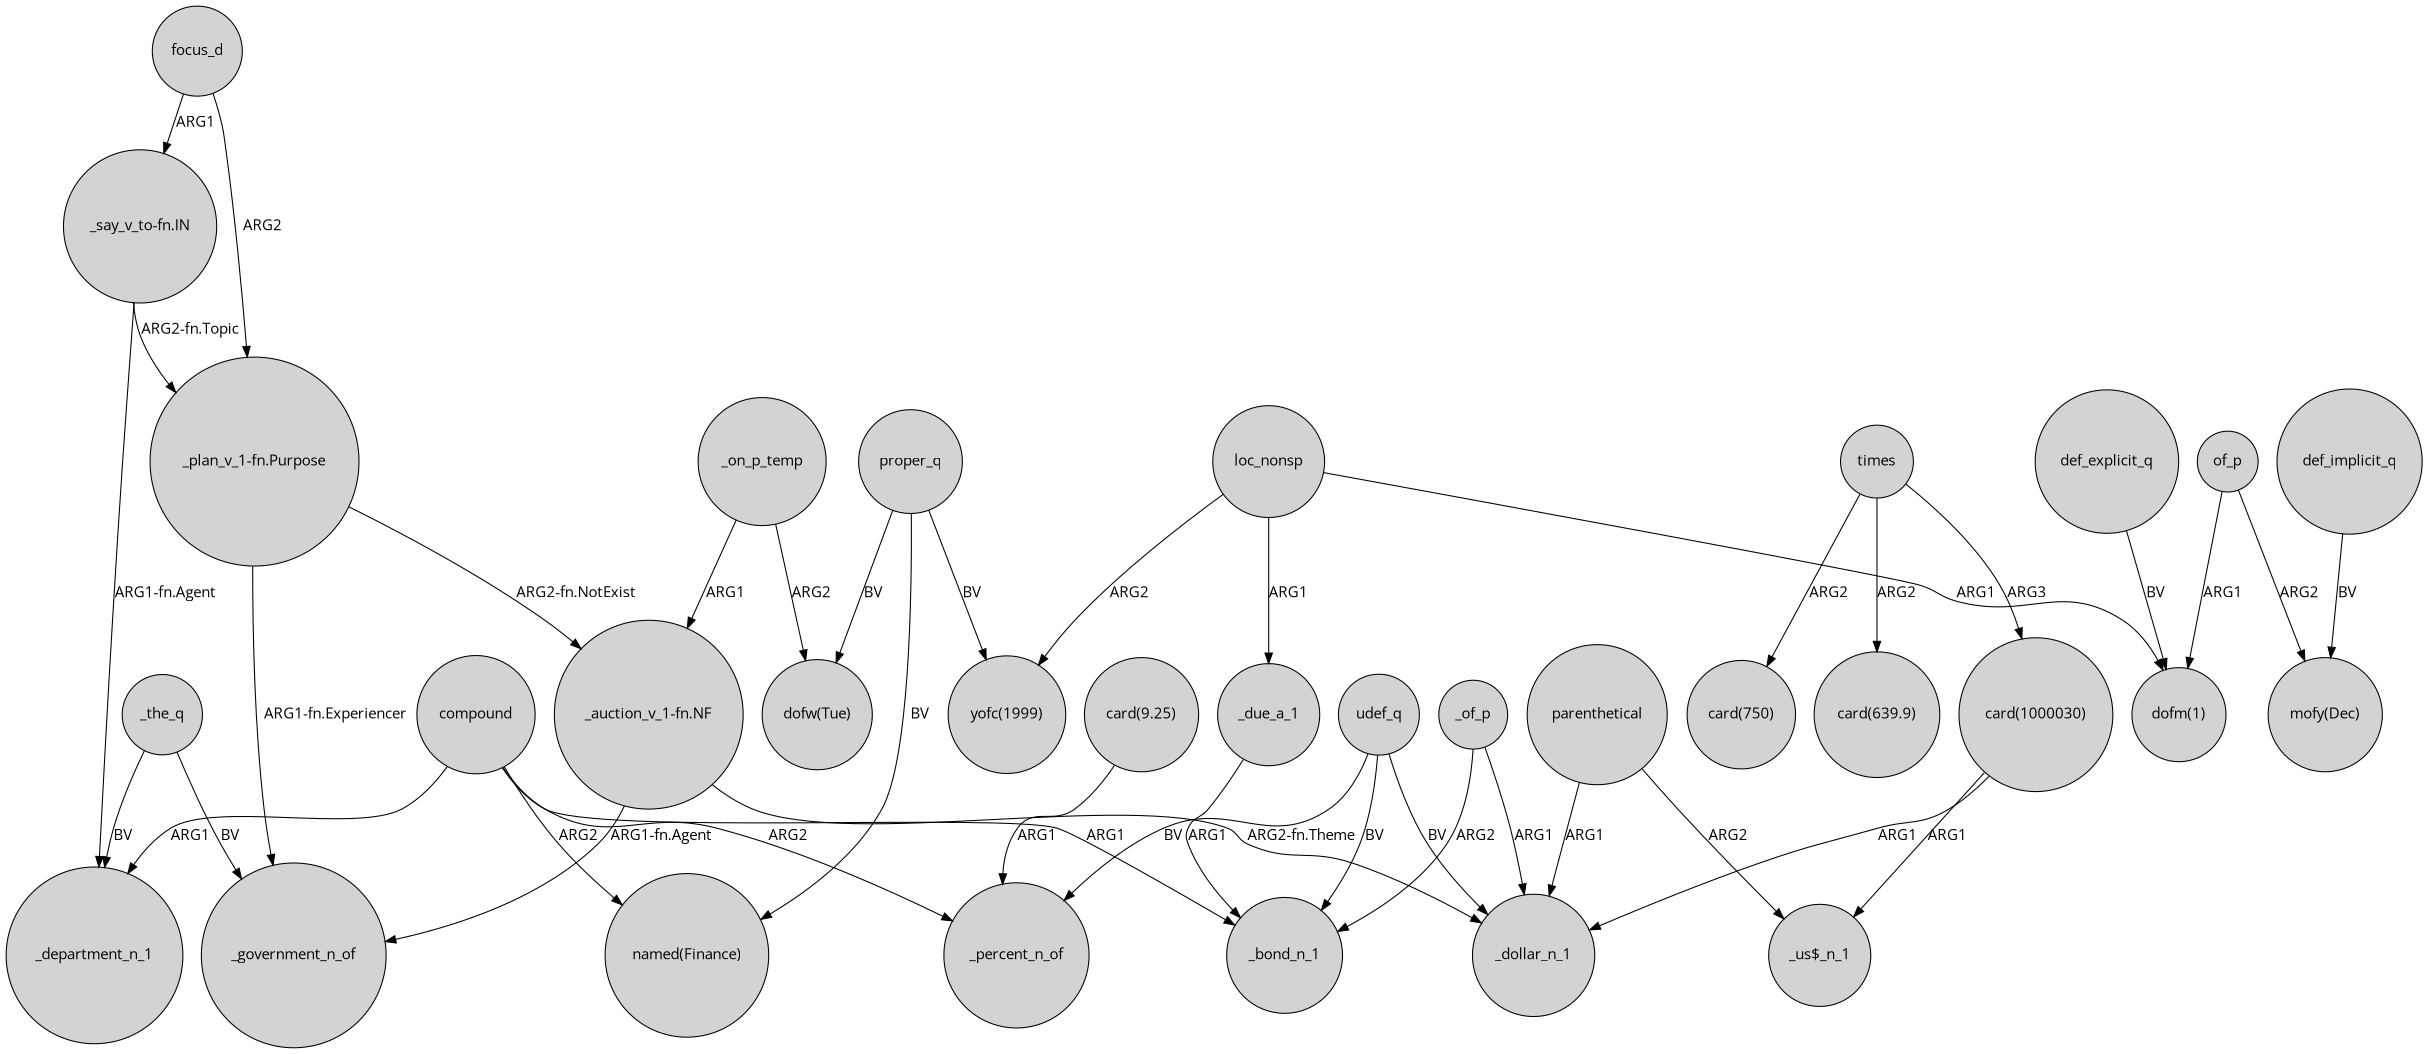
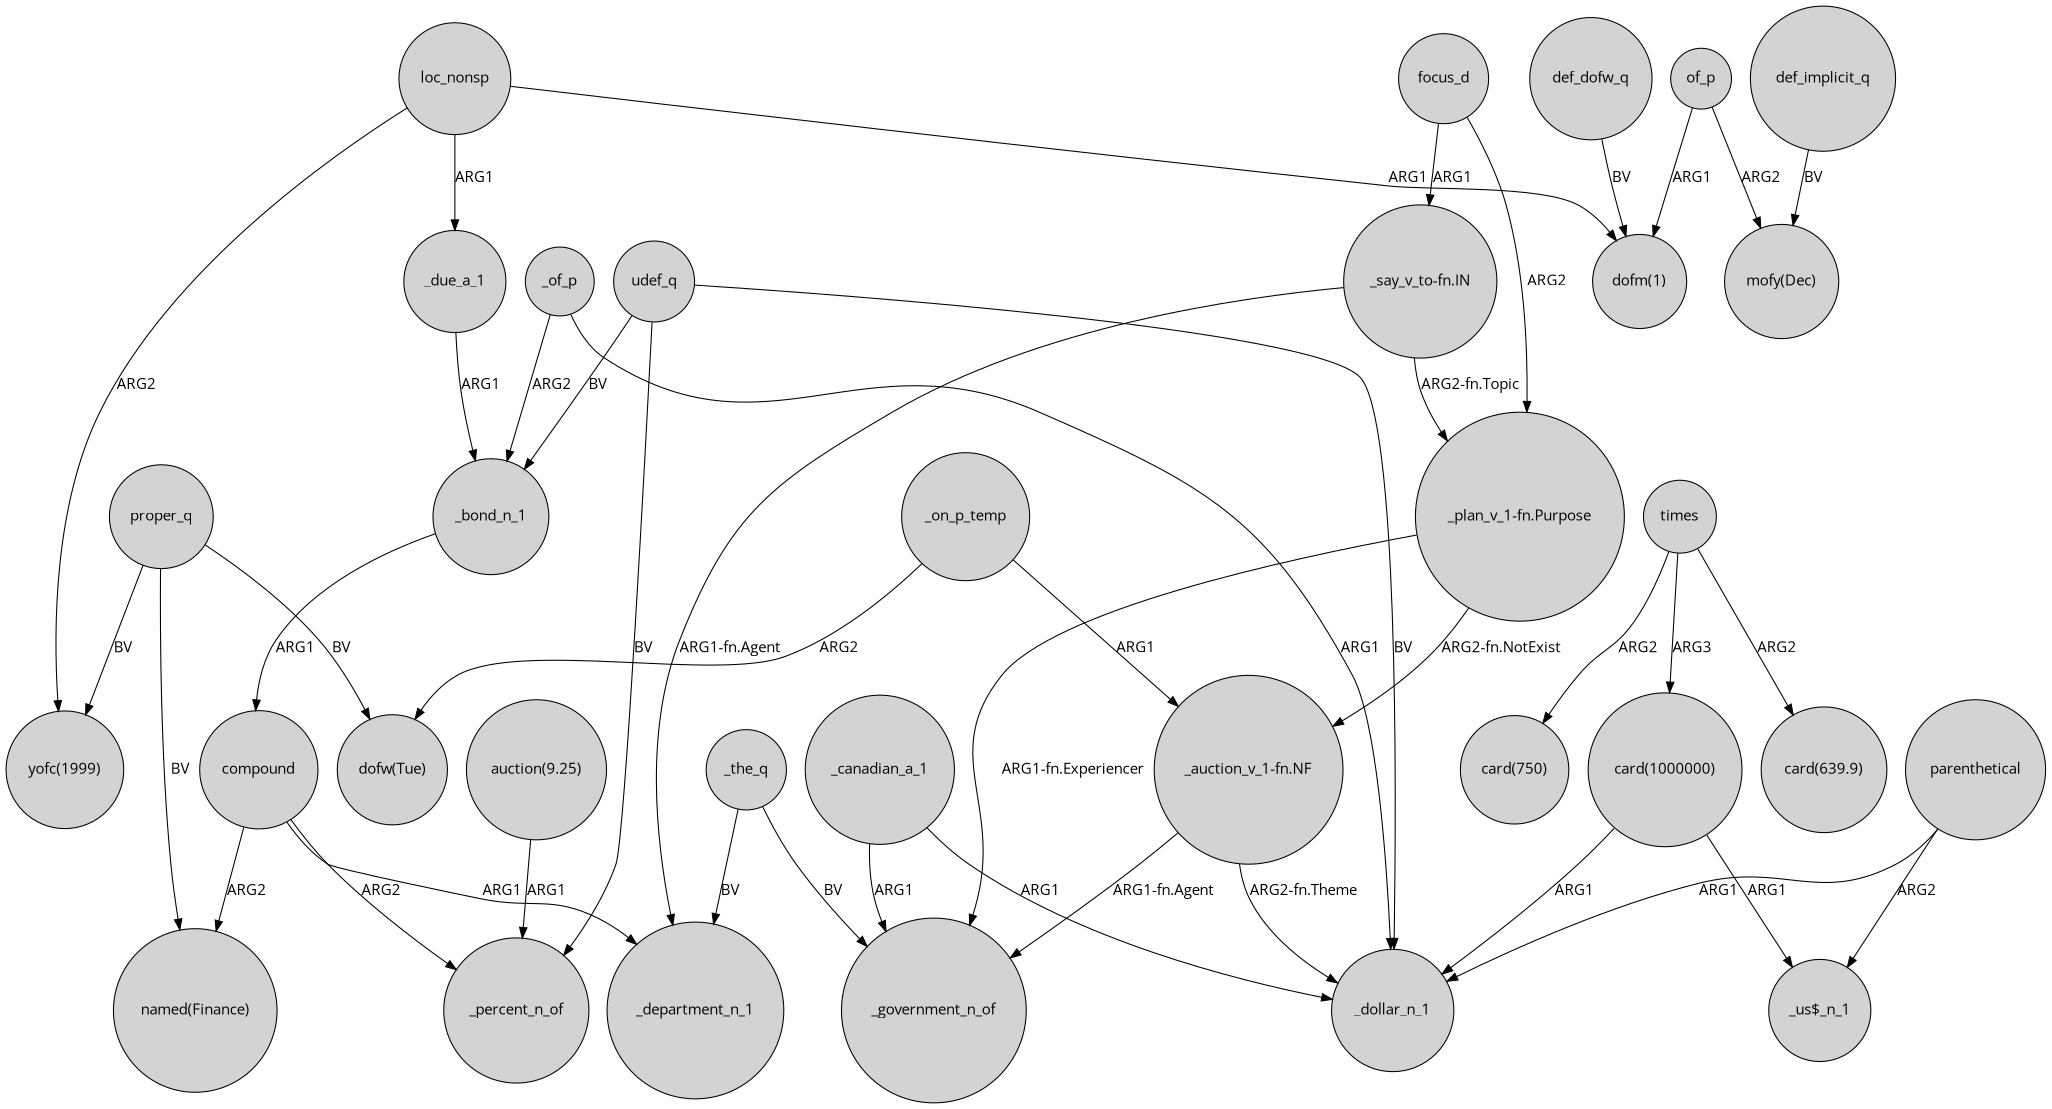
(2107, 462) -> (1591, 79)
(1142, 715) -> (536, 770)
(2036, 715) -> (1665, 770)
none -> (880, 770)
(771, 823) -> (321, 593)
